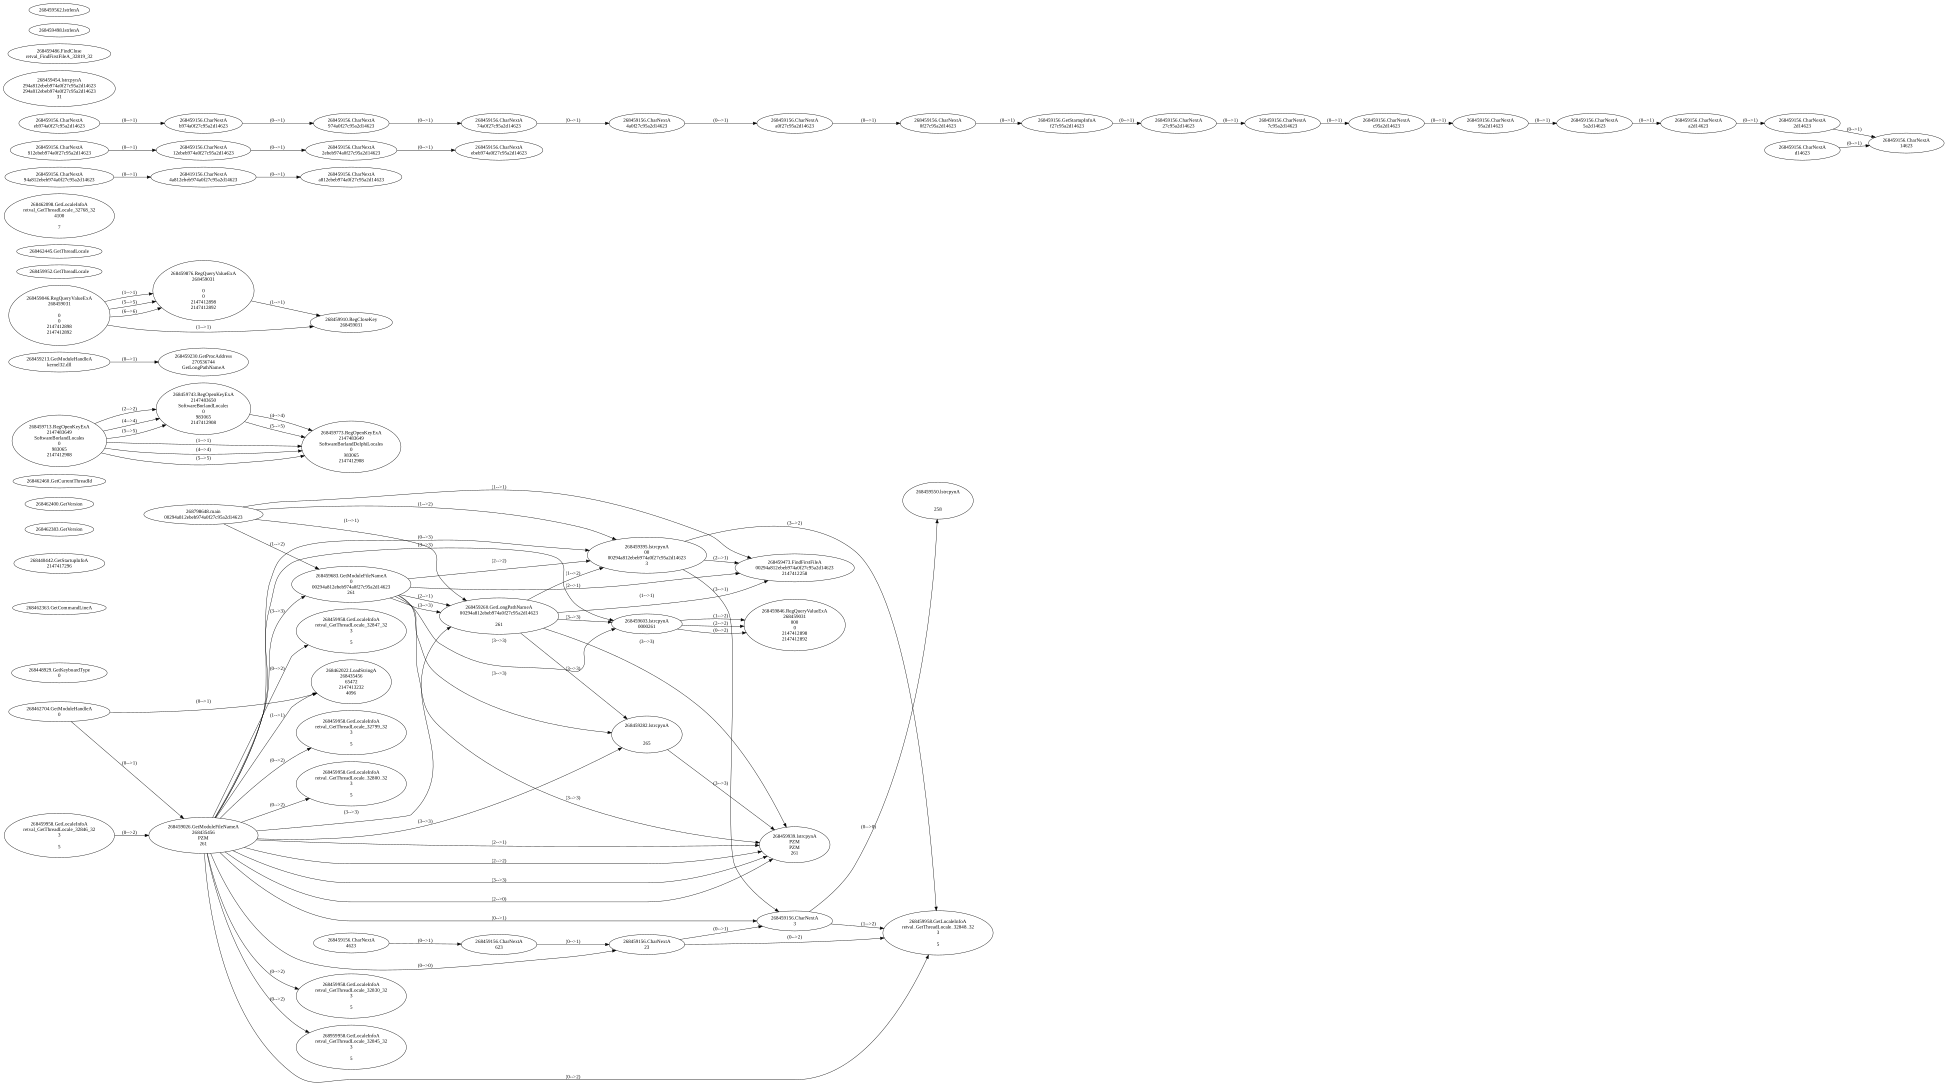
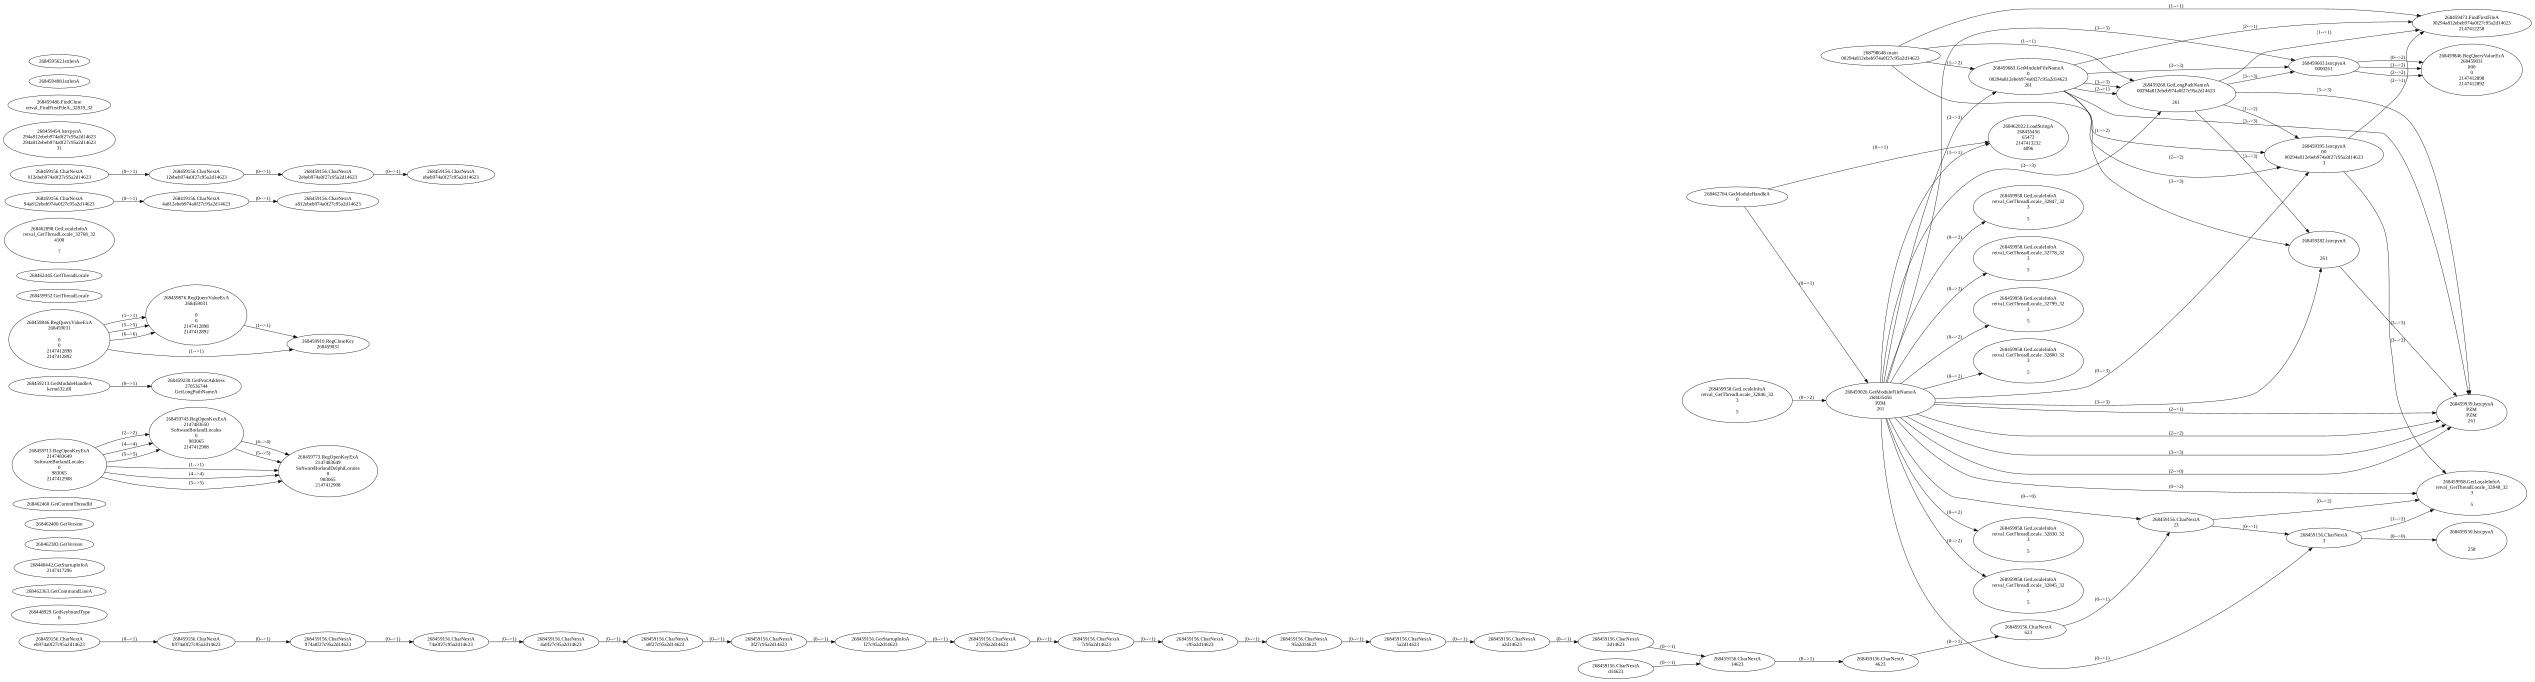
none -> (2028, 259)
none -> (1807, 662)
(732, 728) -> none
(647, 735) -> (2324, 250)
